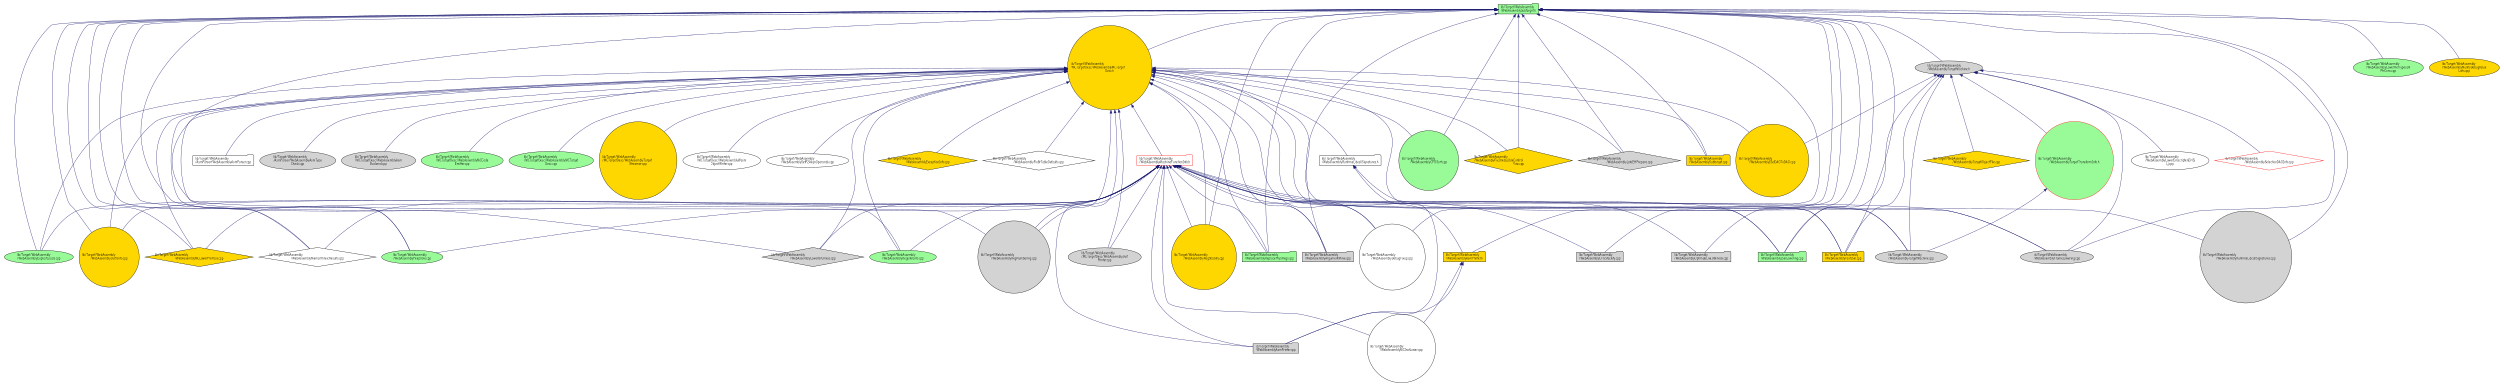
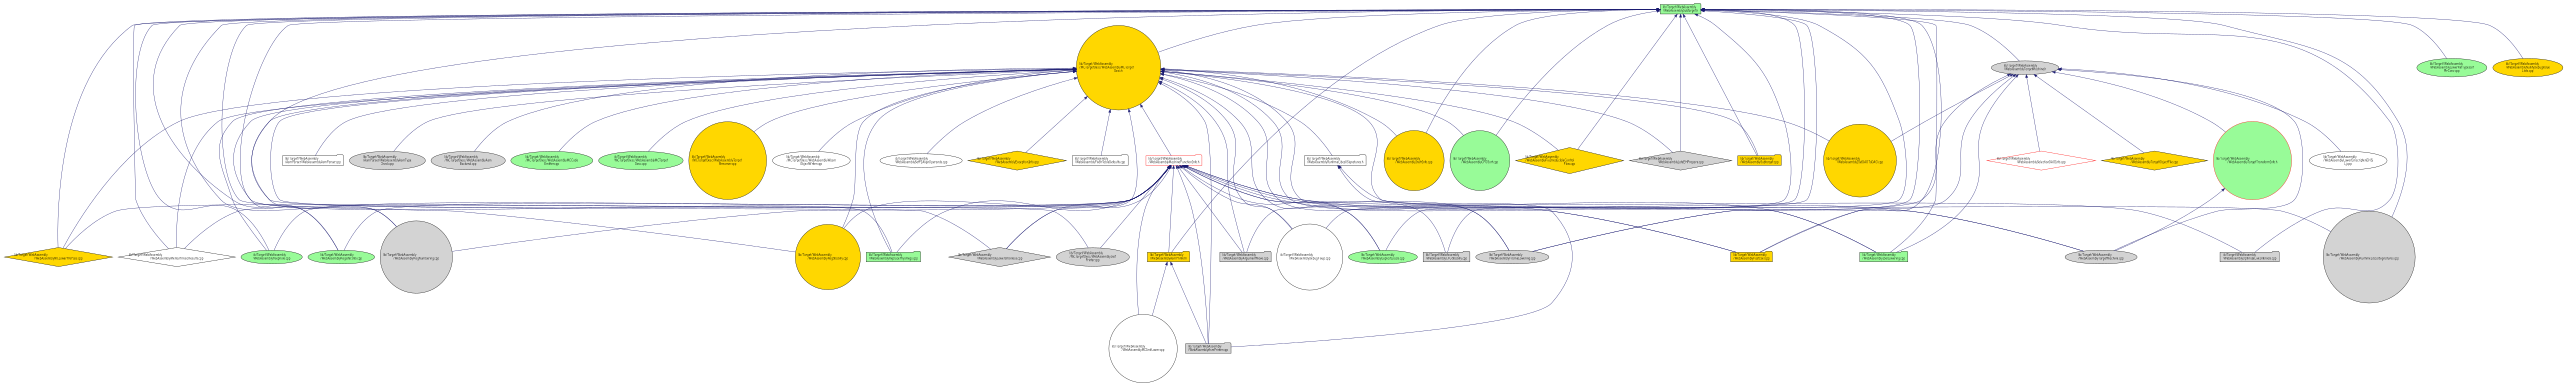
(1039, 161) -> (1100, 161)
(640, 202) -> none
